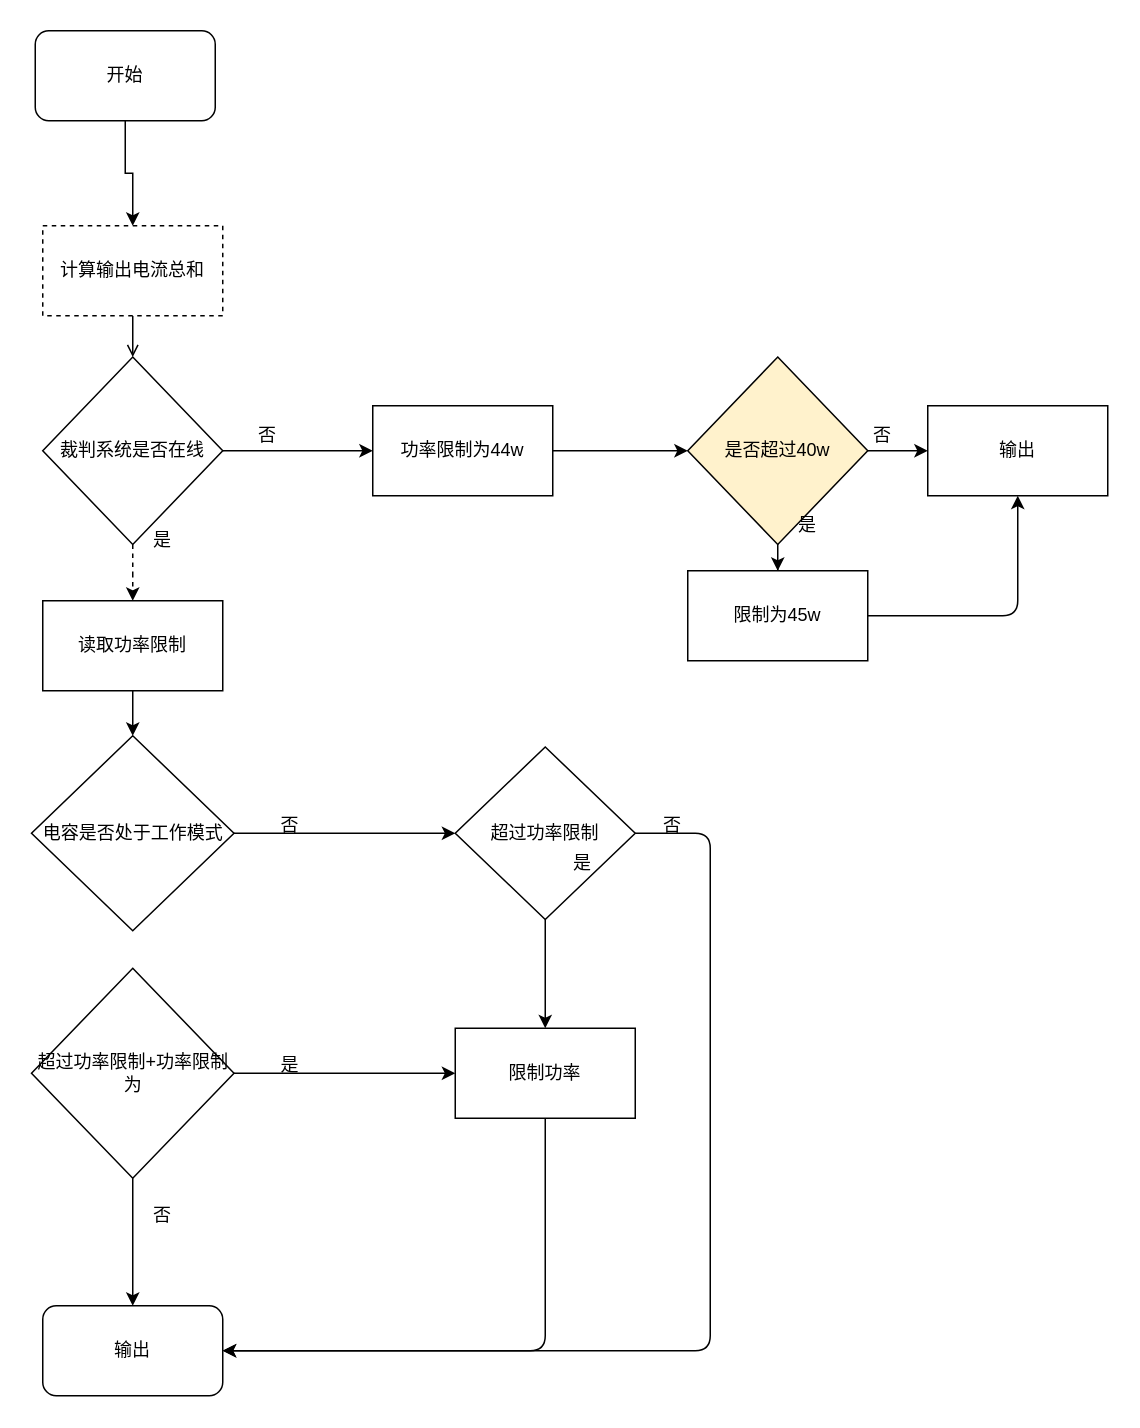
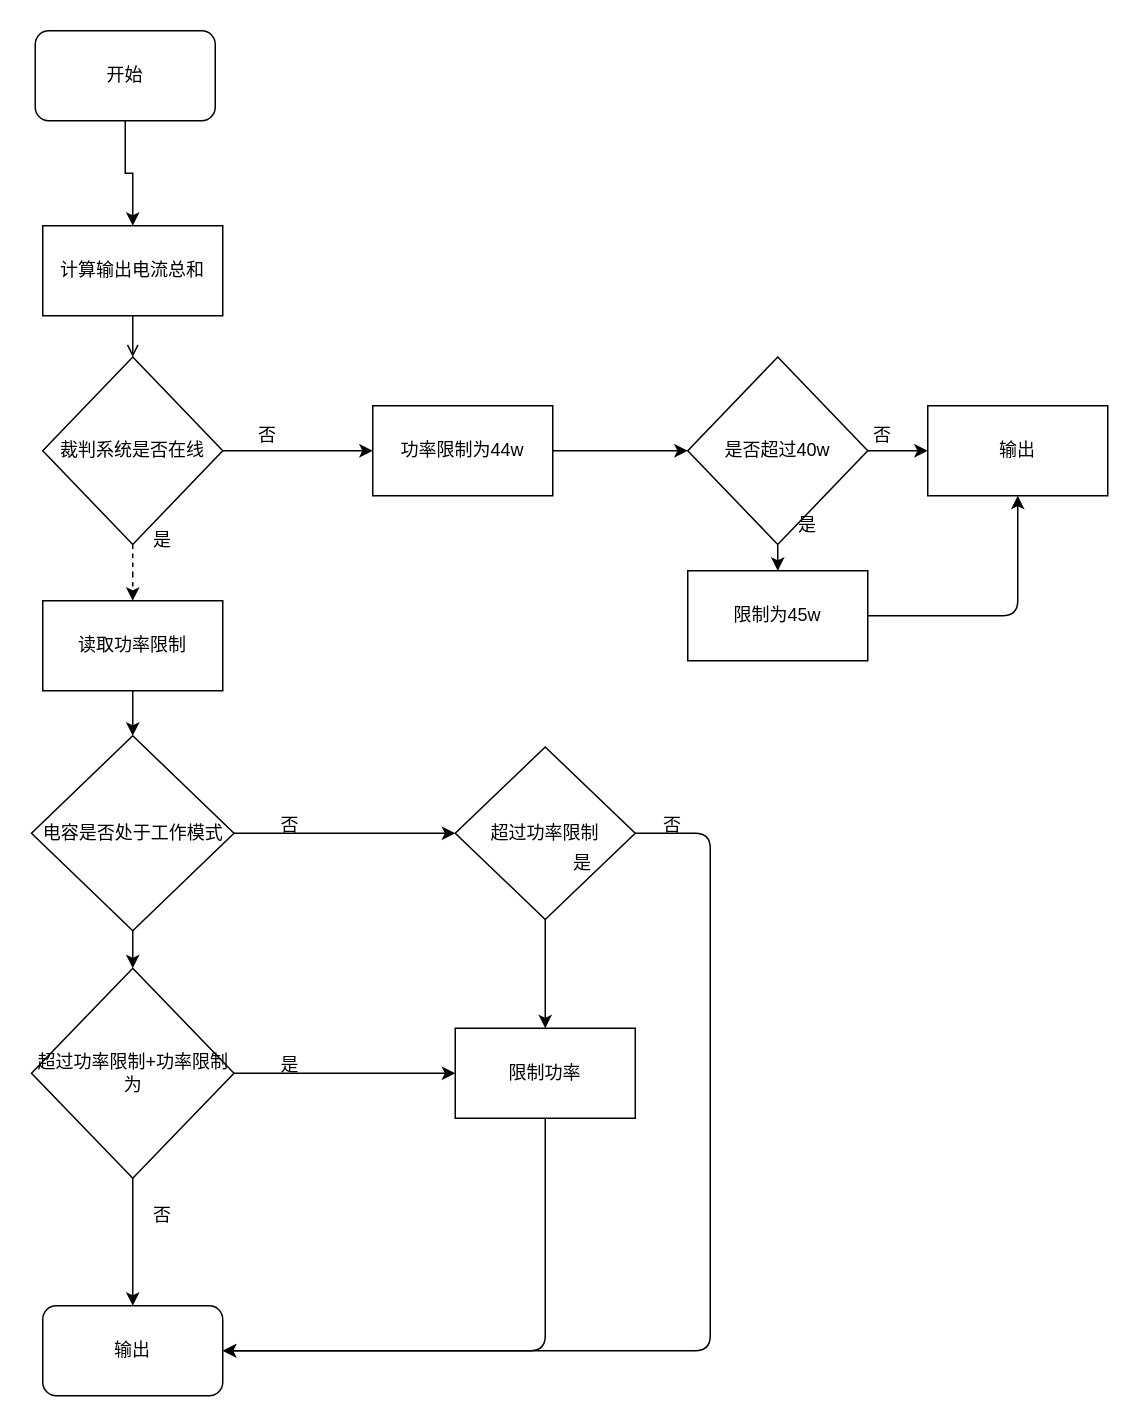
(133, 271) -> (133, 271)
(778, 451) -> (778, 451)
none -> (133, 955)
